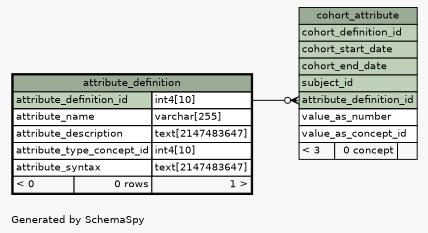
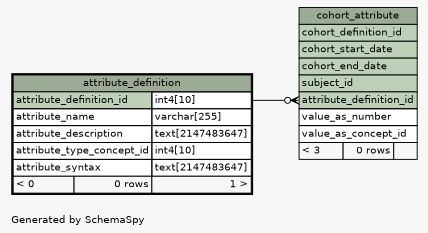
(369, 150) -> (374, 150)
